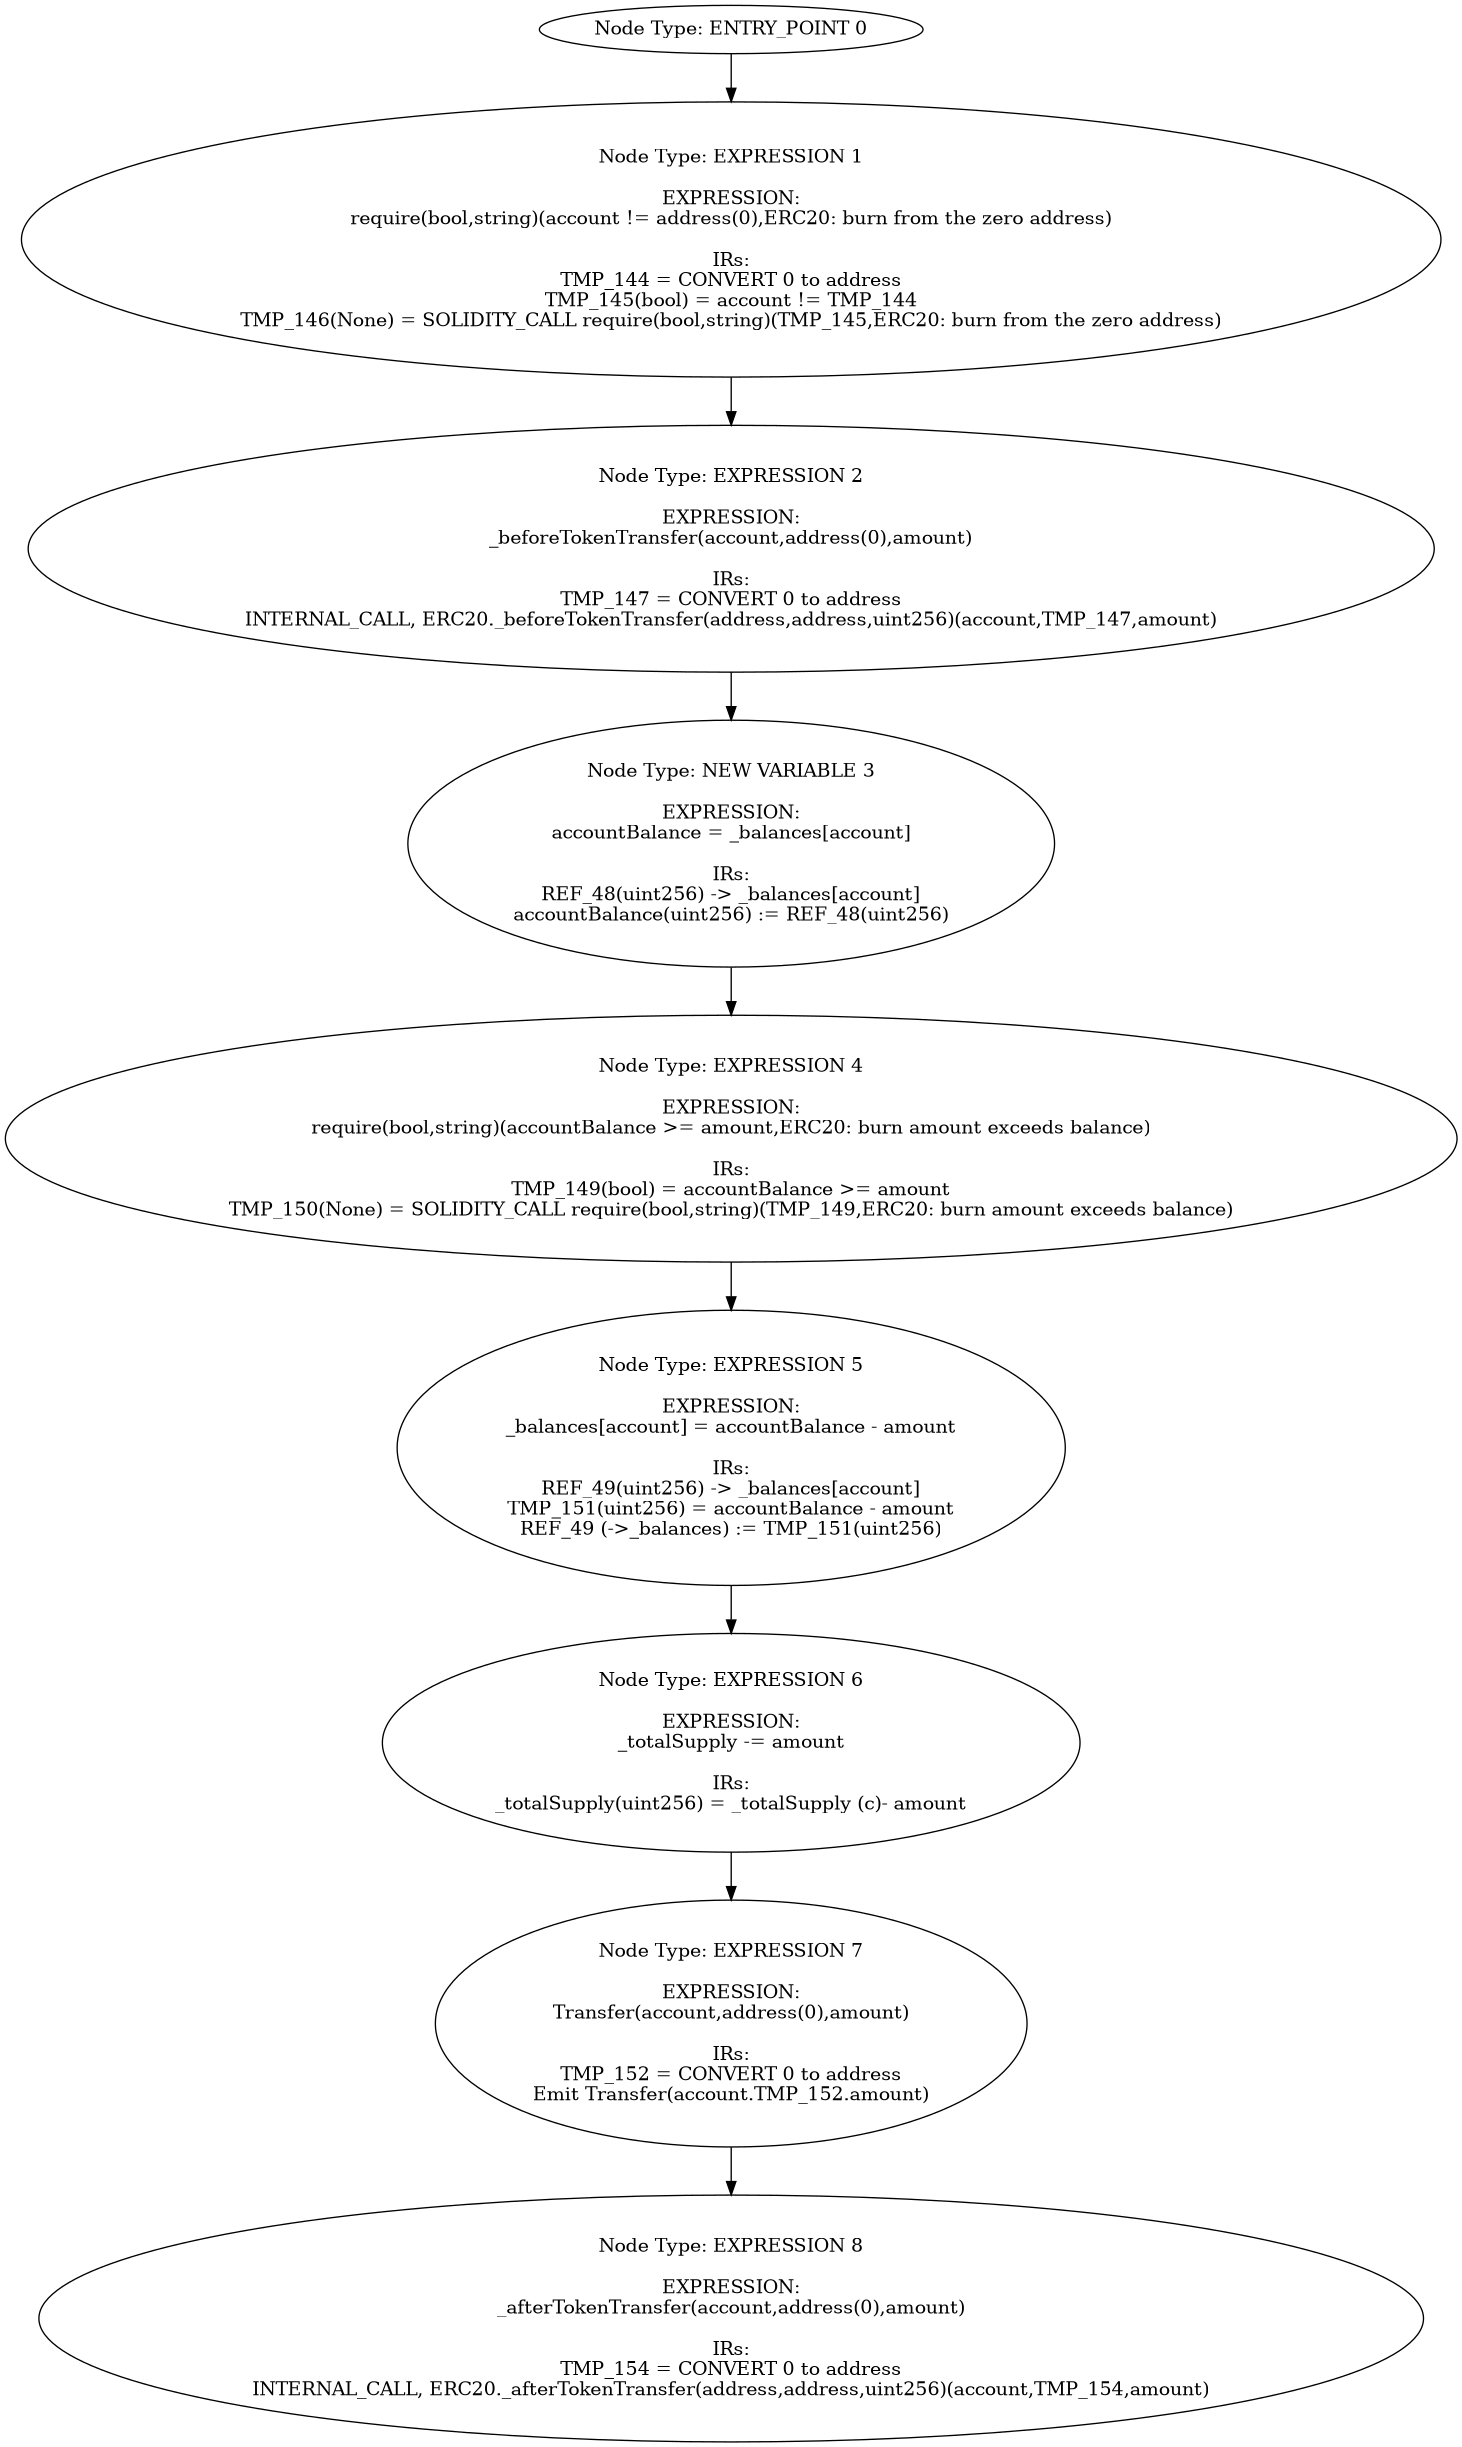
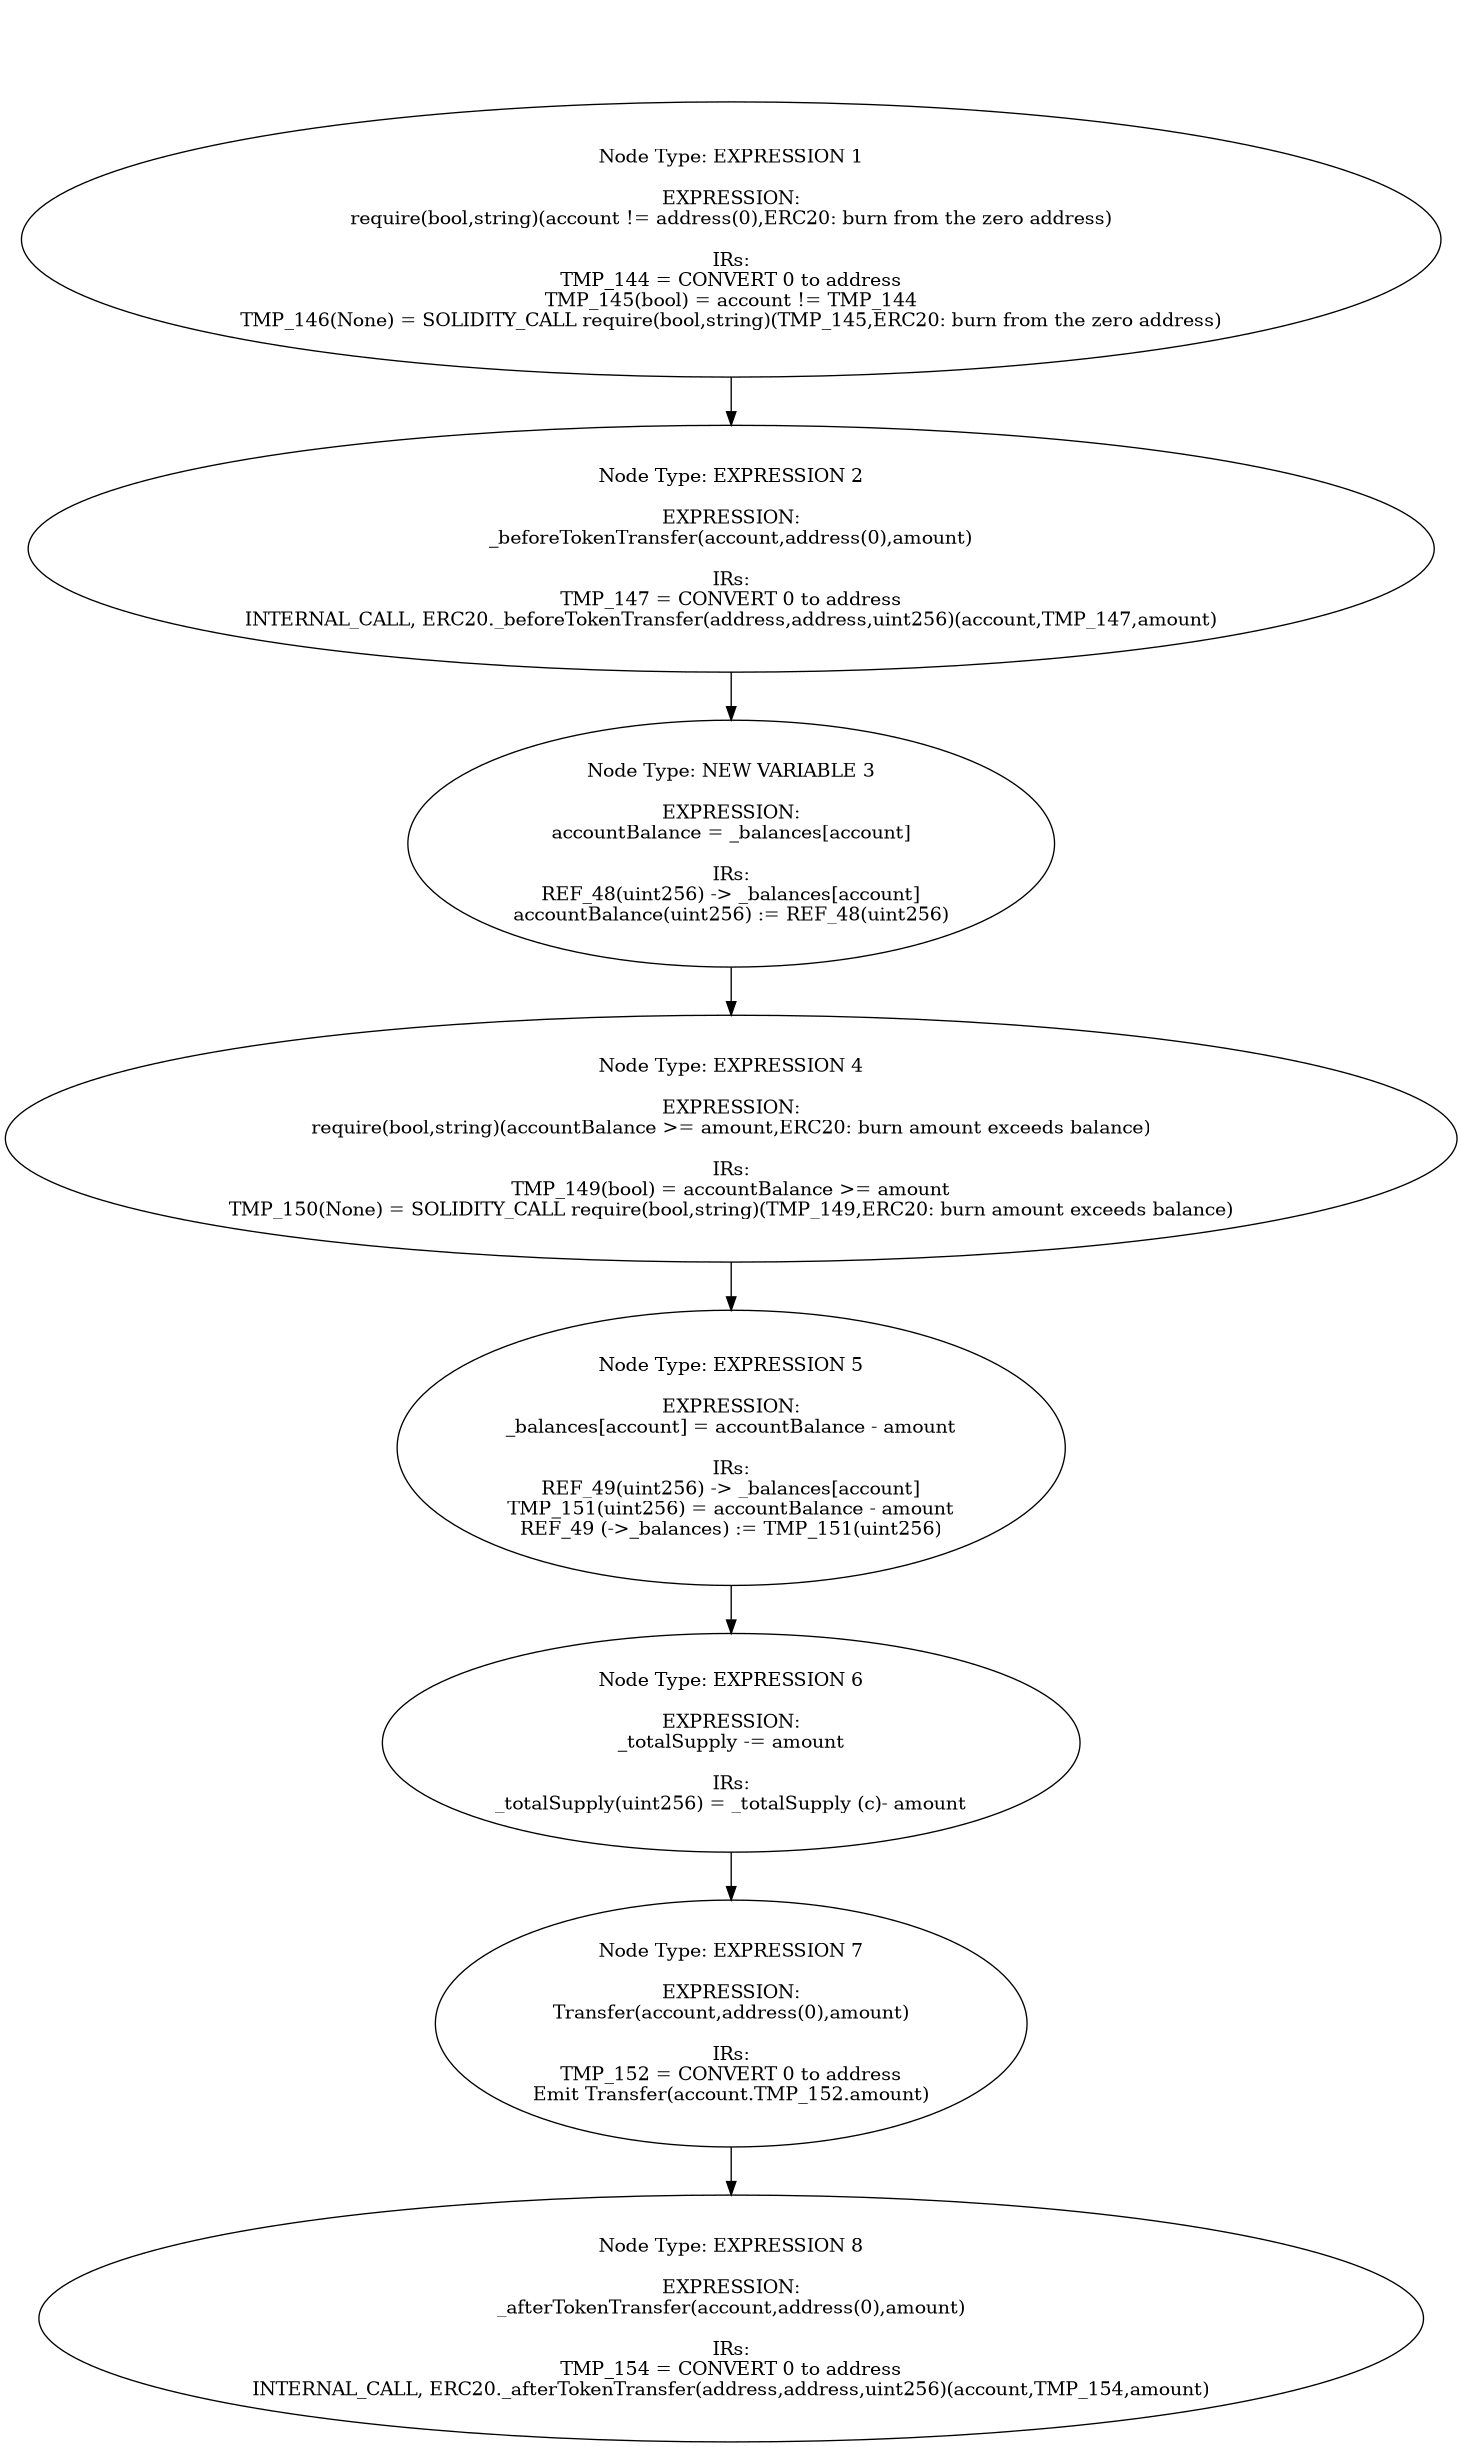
(731, 30) -> none
